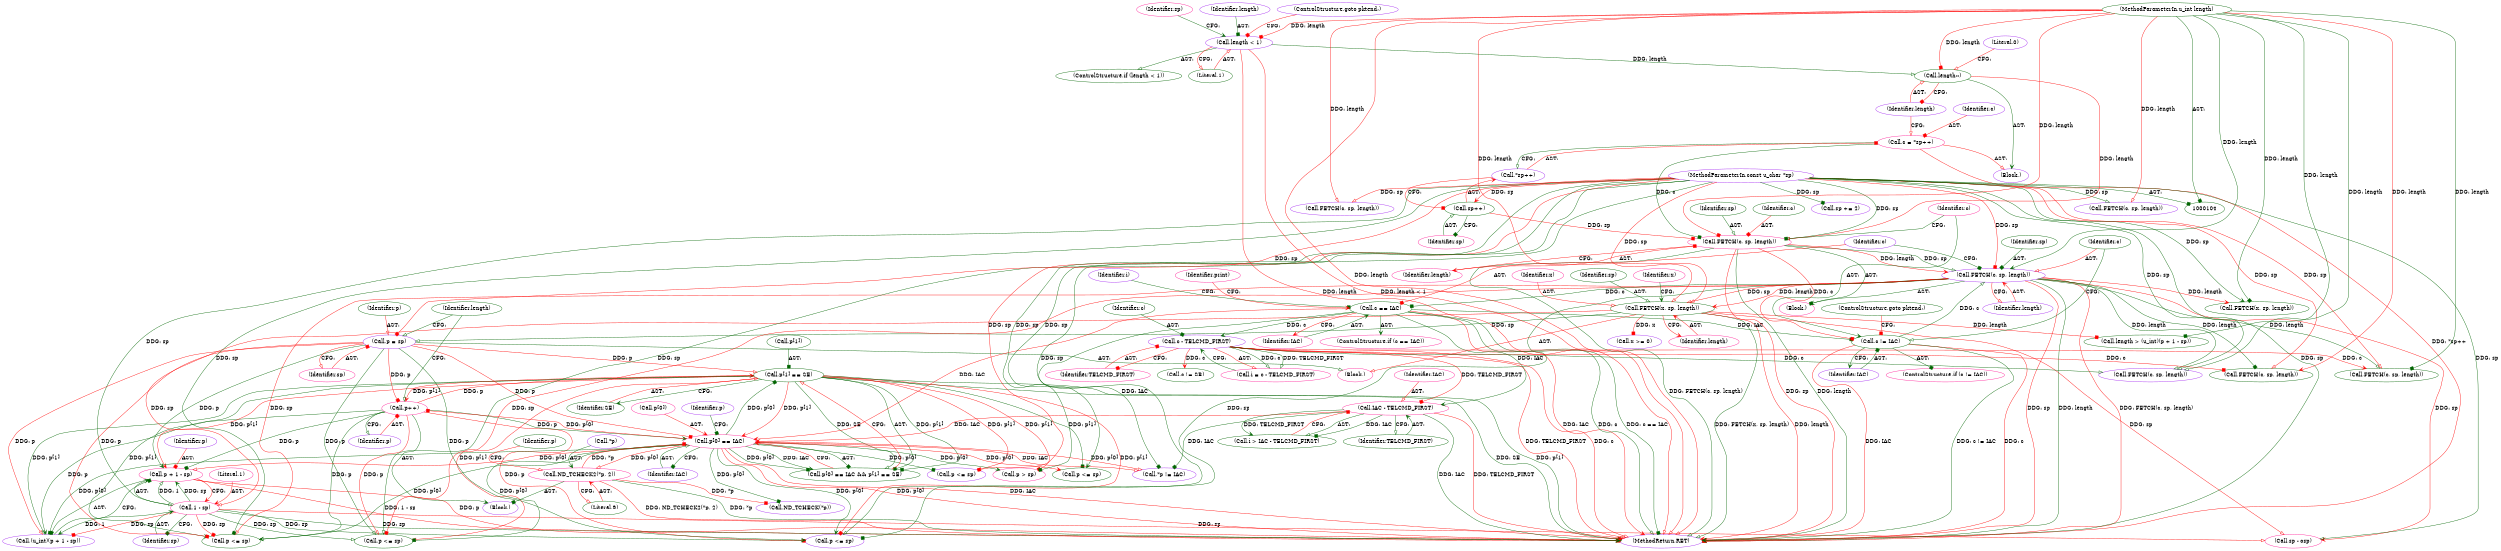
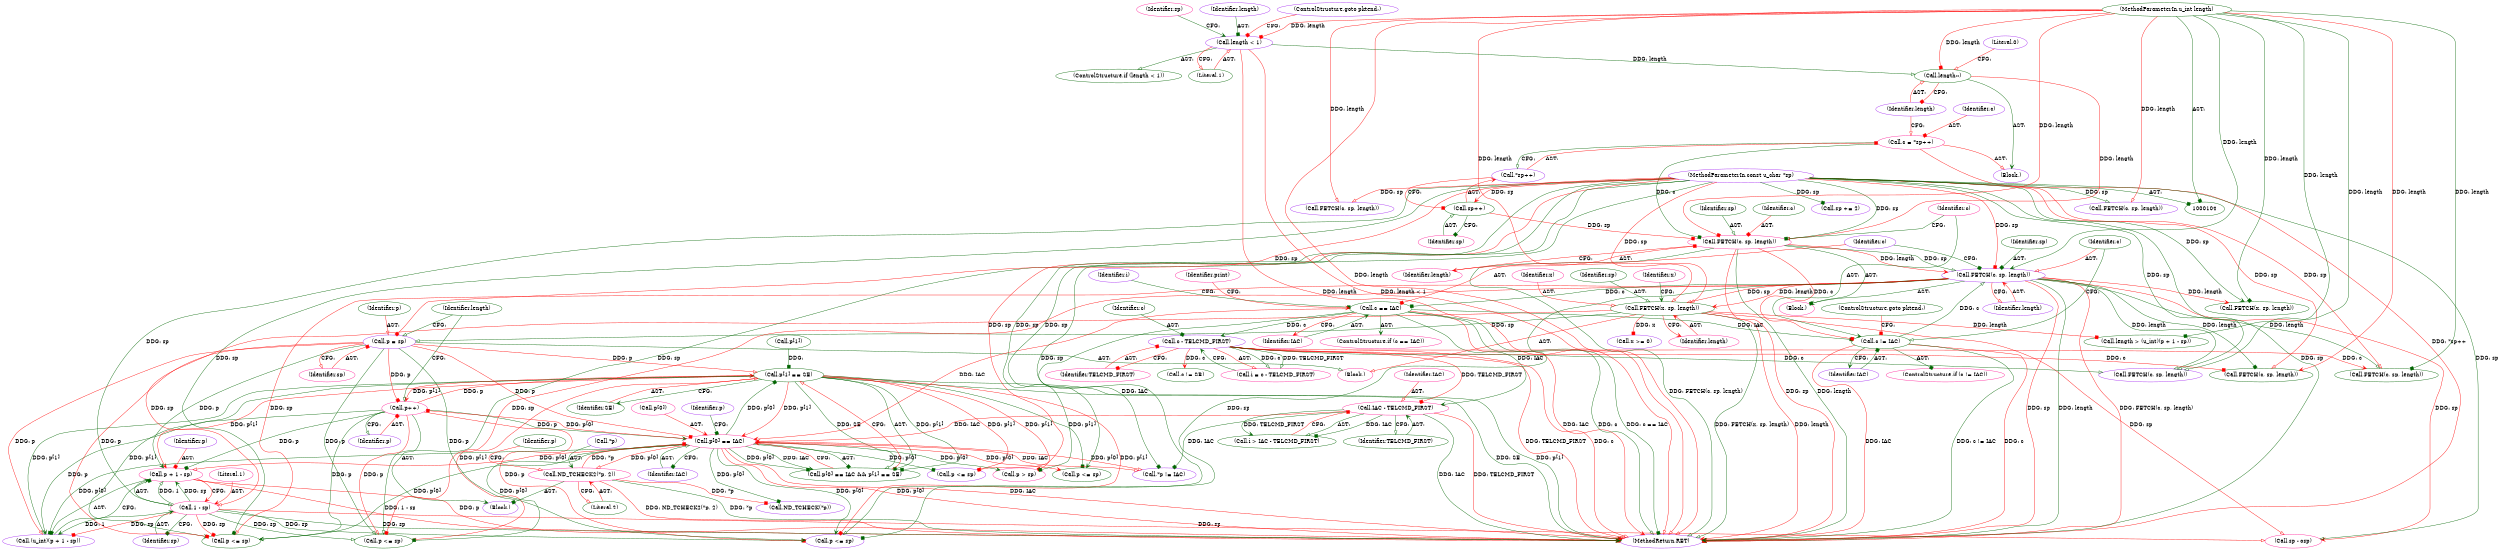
(796, 358) -> (797, 358)
(605, 508) -> (605, 508)
